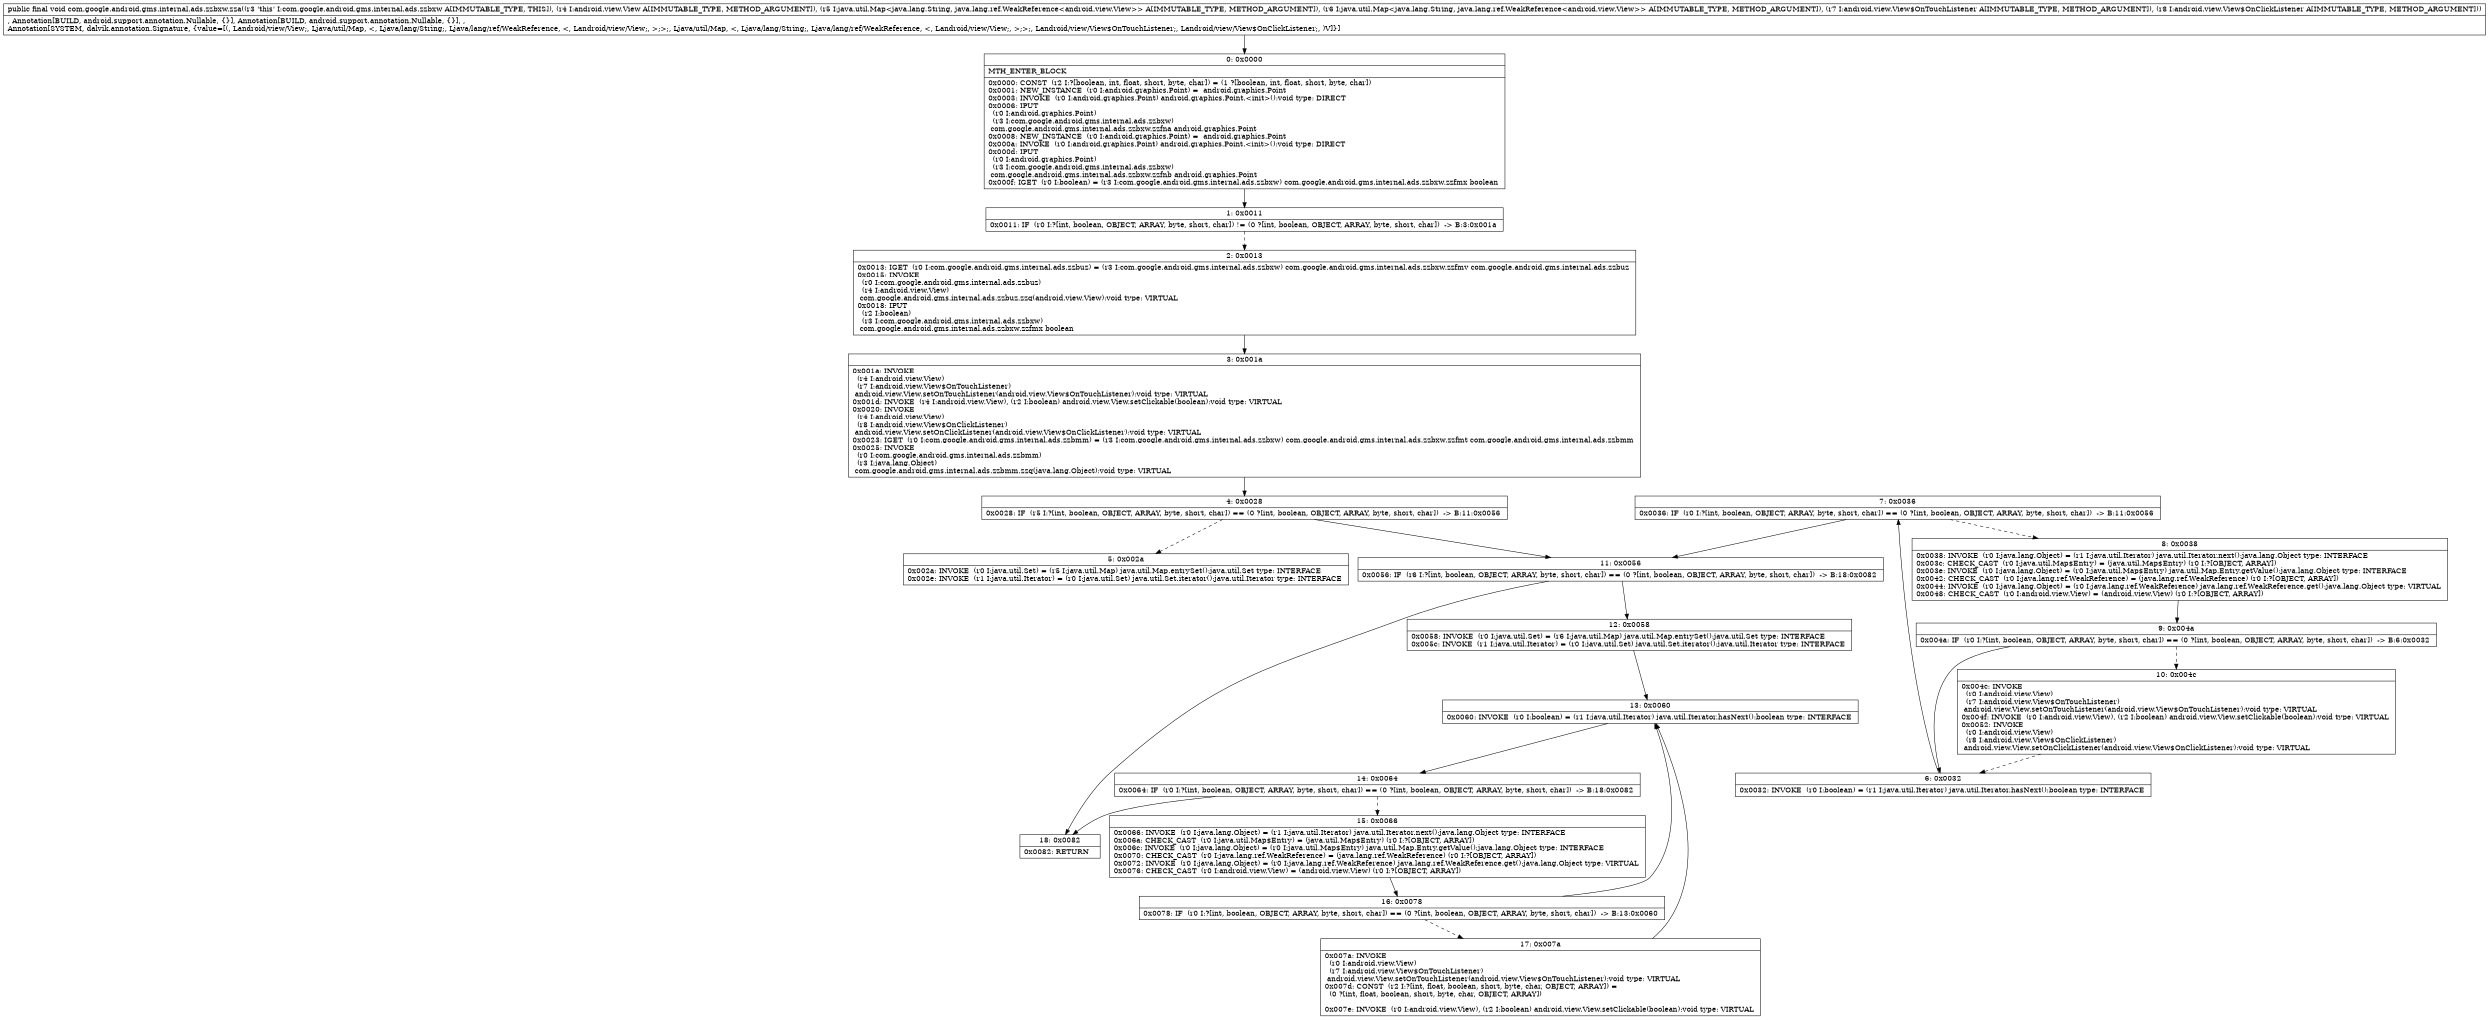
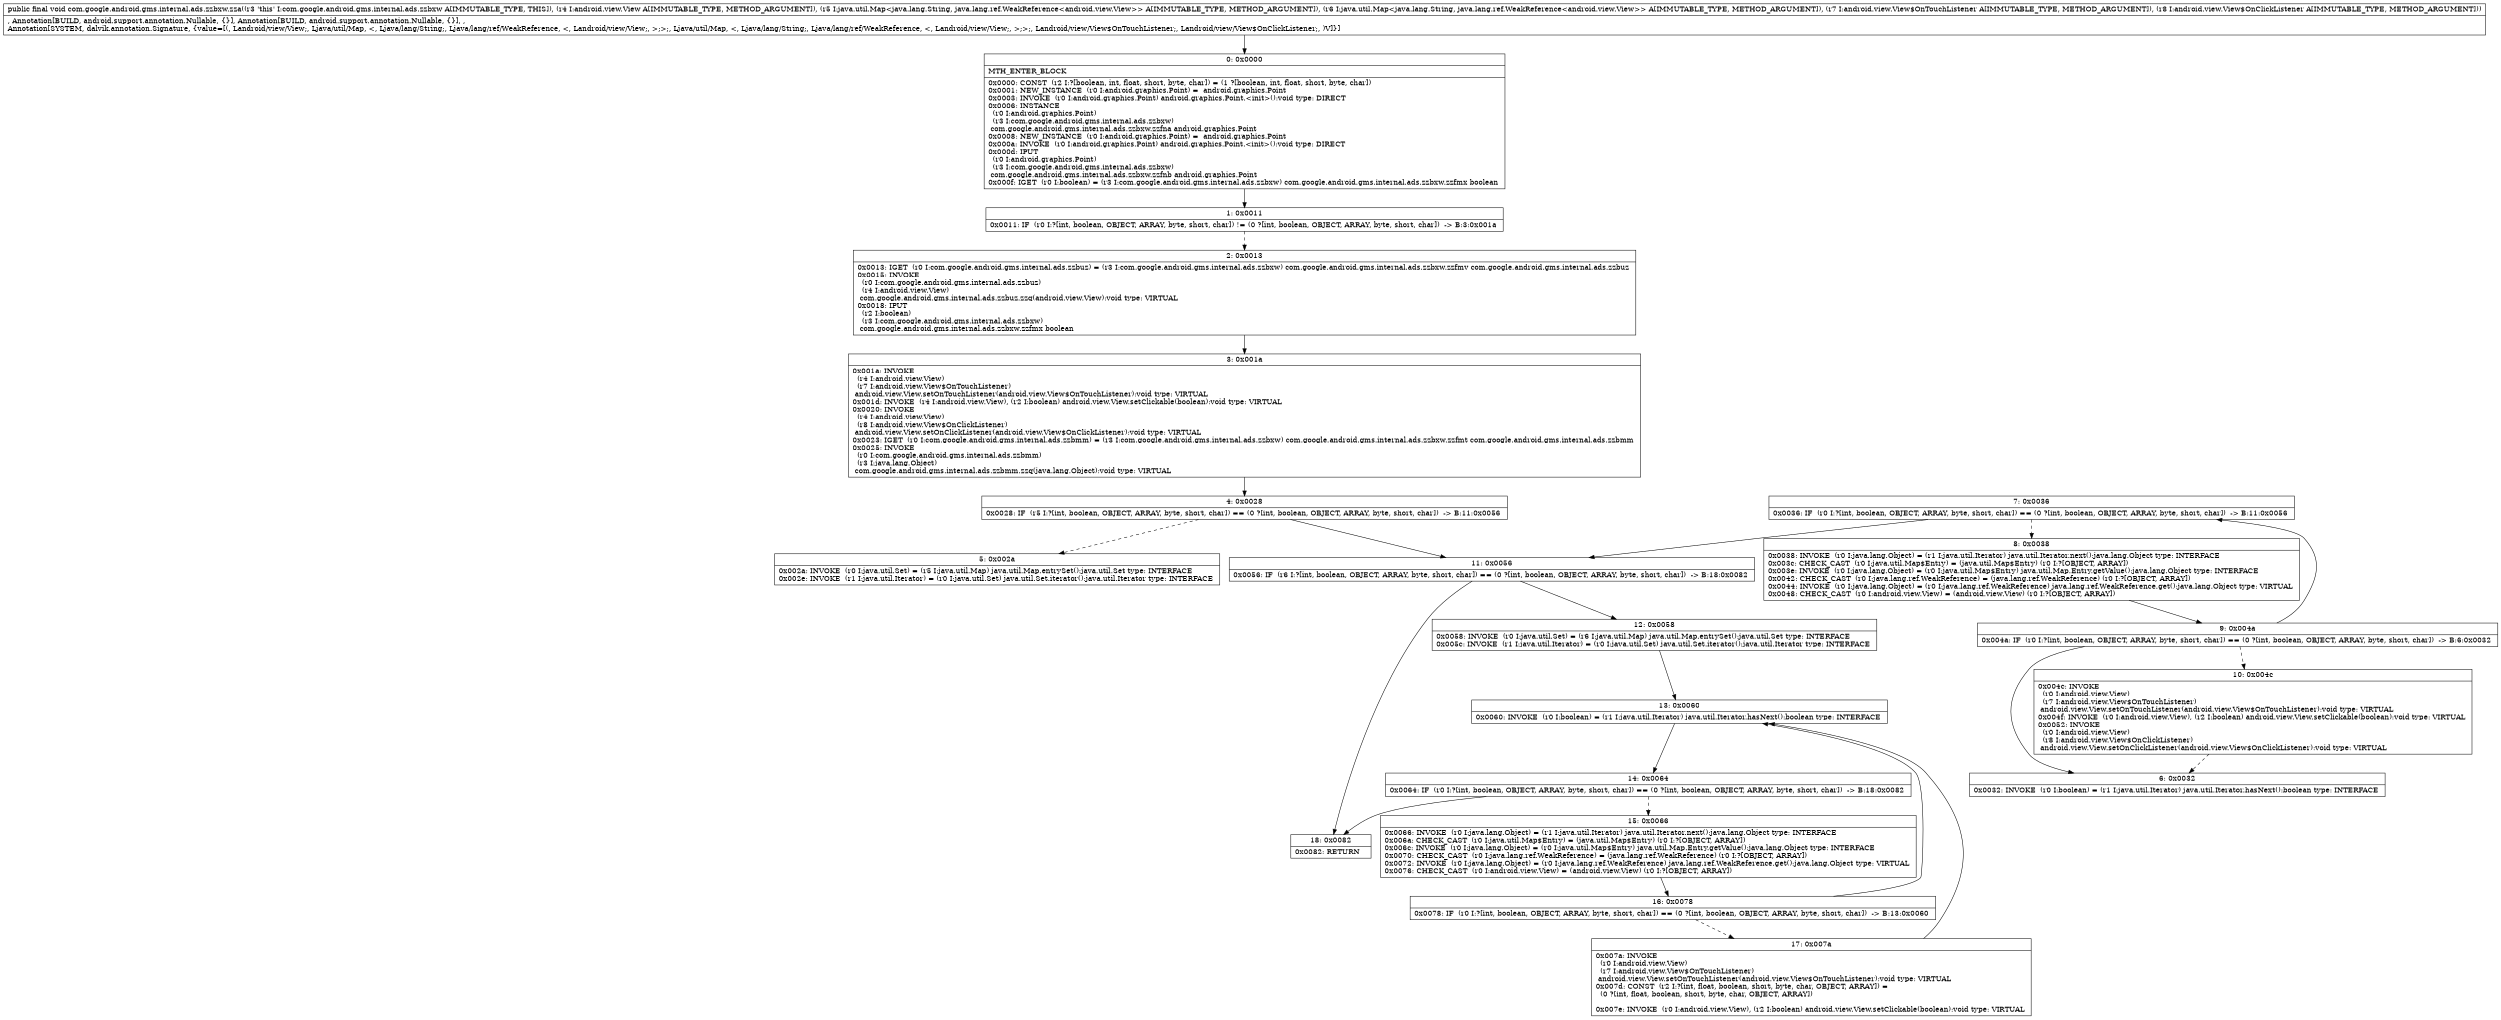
(1016, 106) -> (1027, 106)
(1911, 650) -> (2310, 546)
